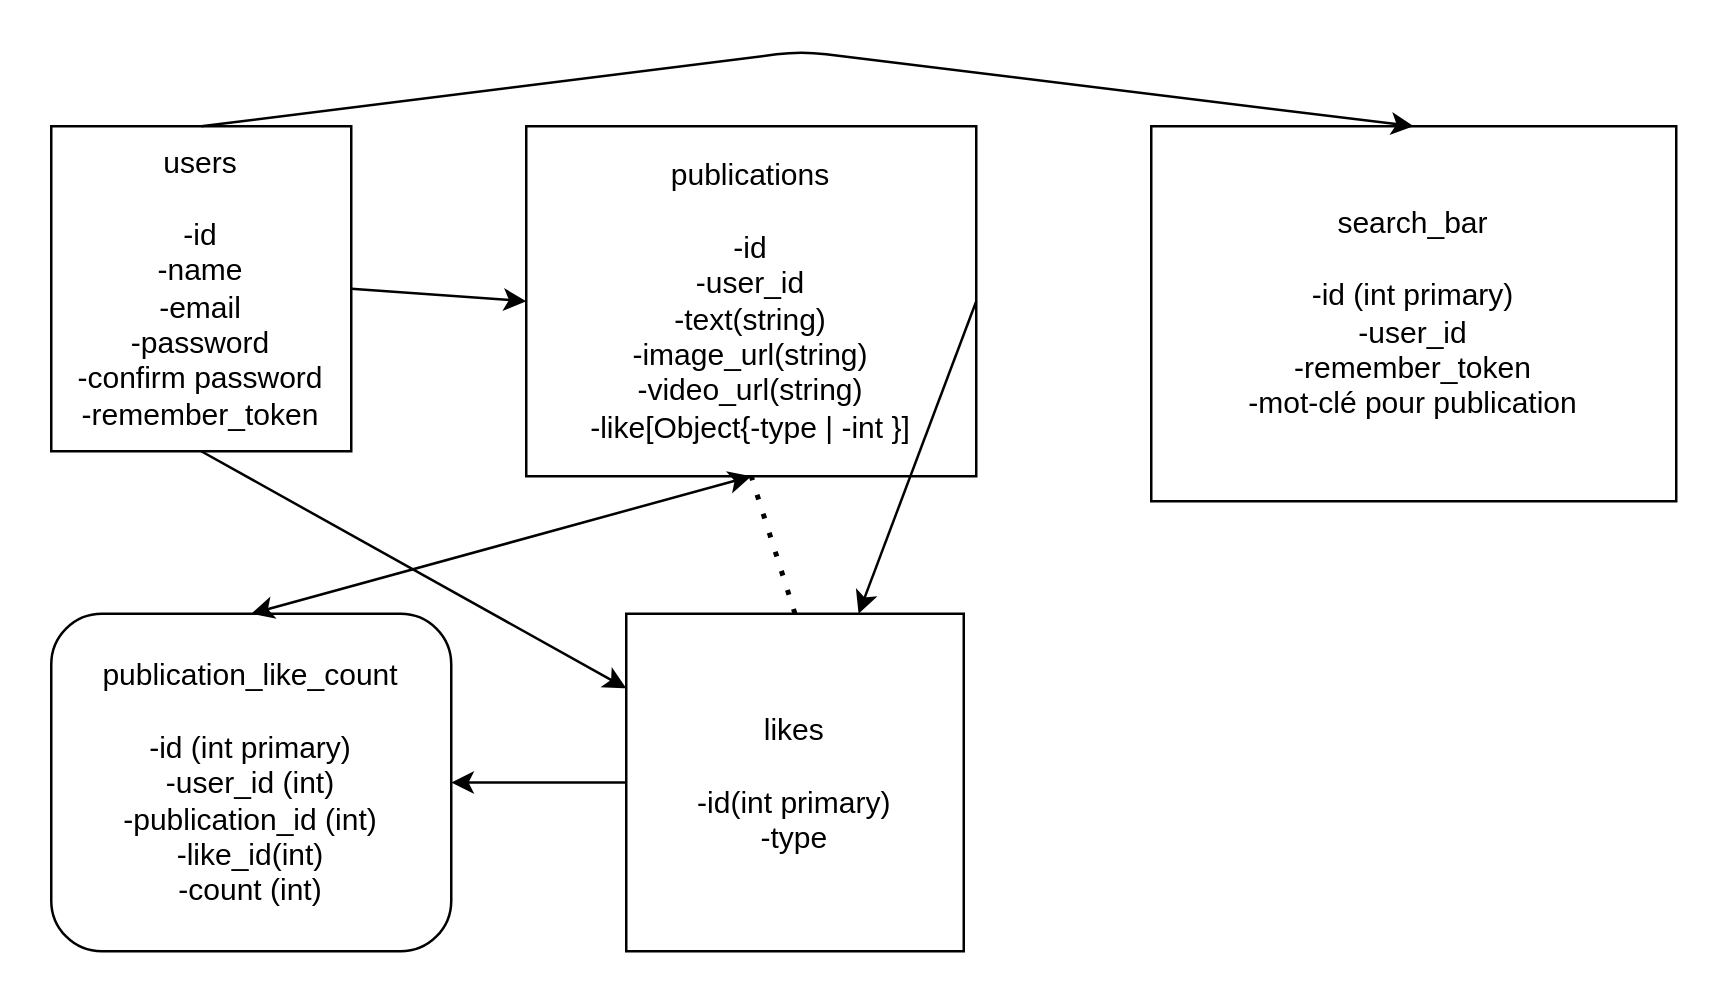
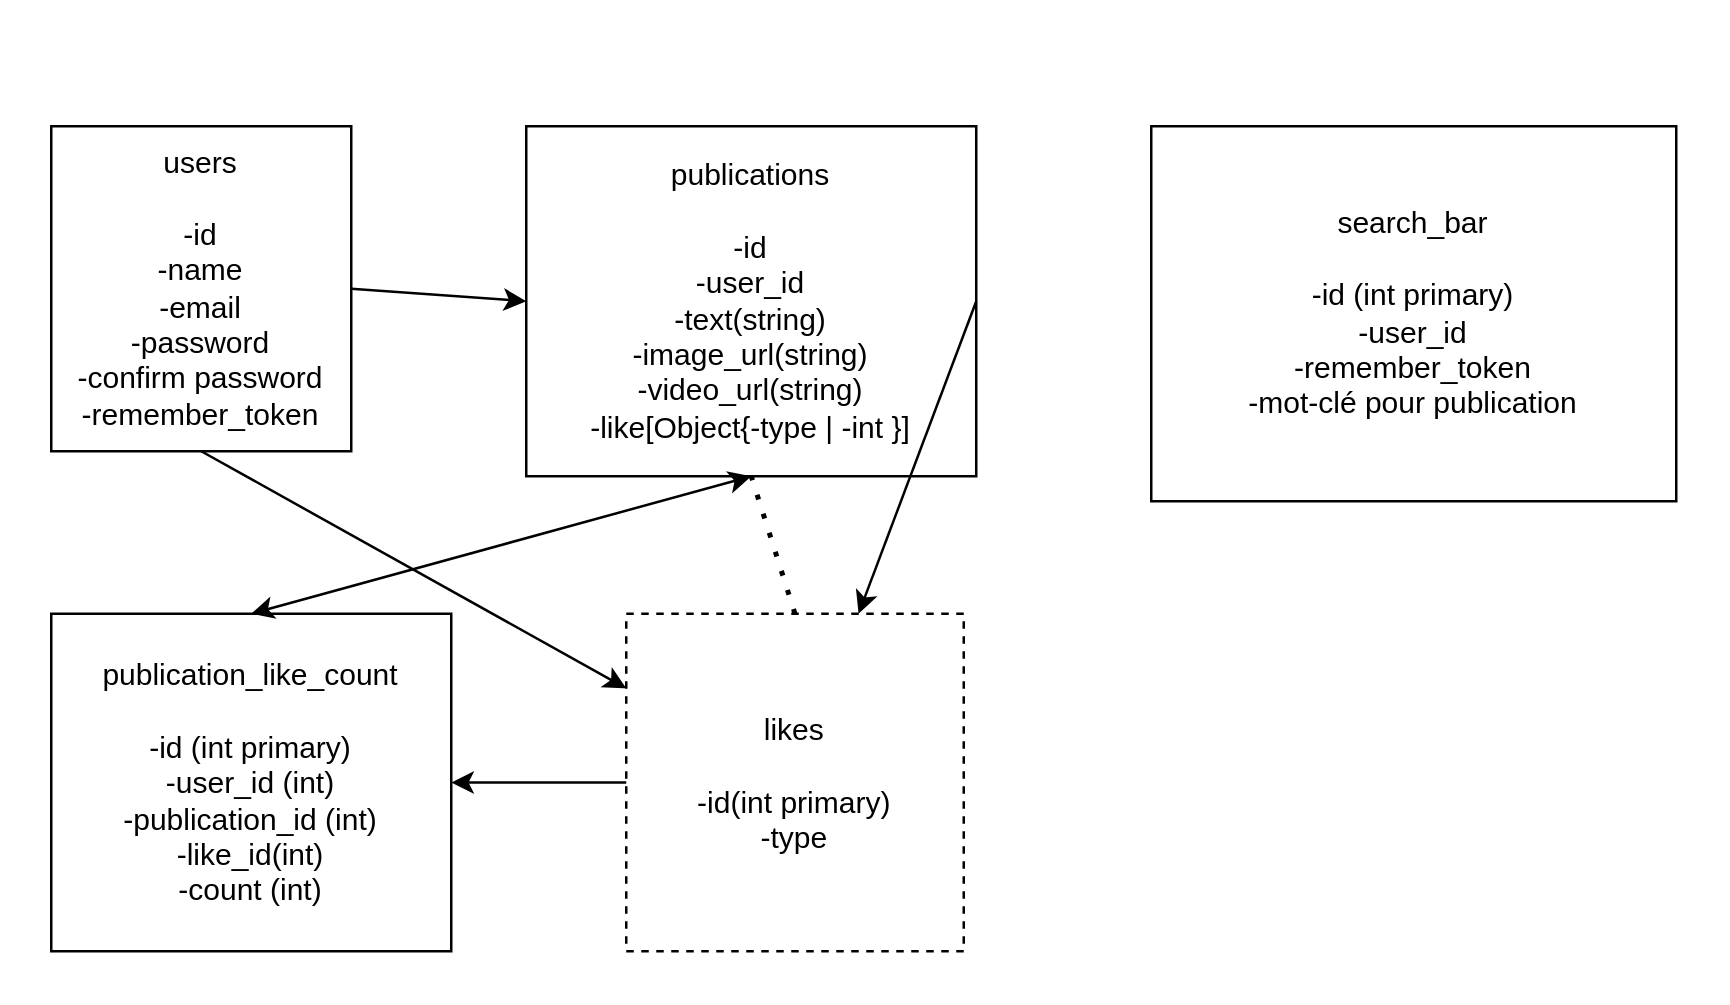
(800, 53) -> none
(251, 783) -> (251, 783)
(795, 783) -> (795, 783)
